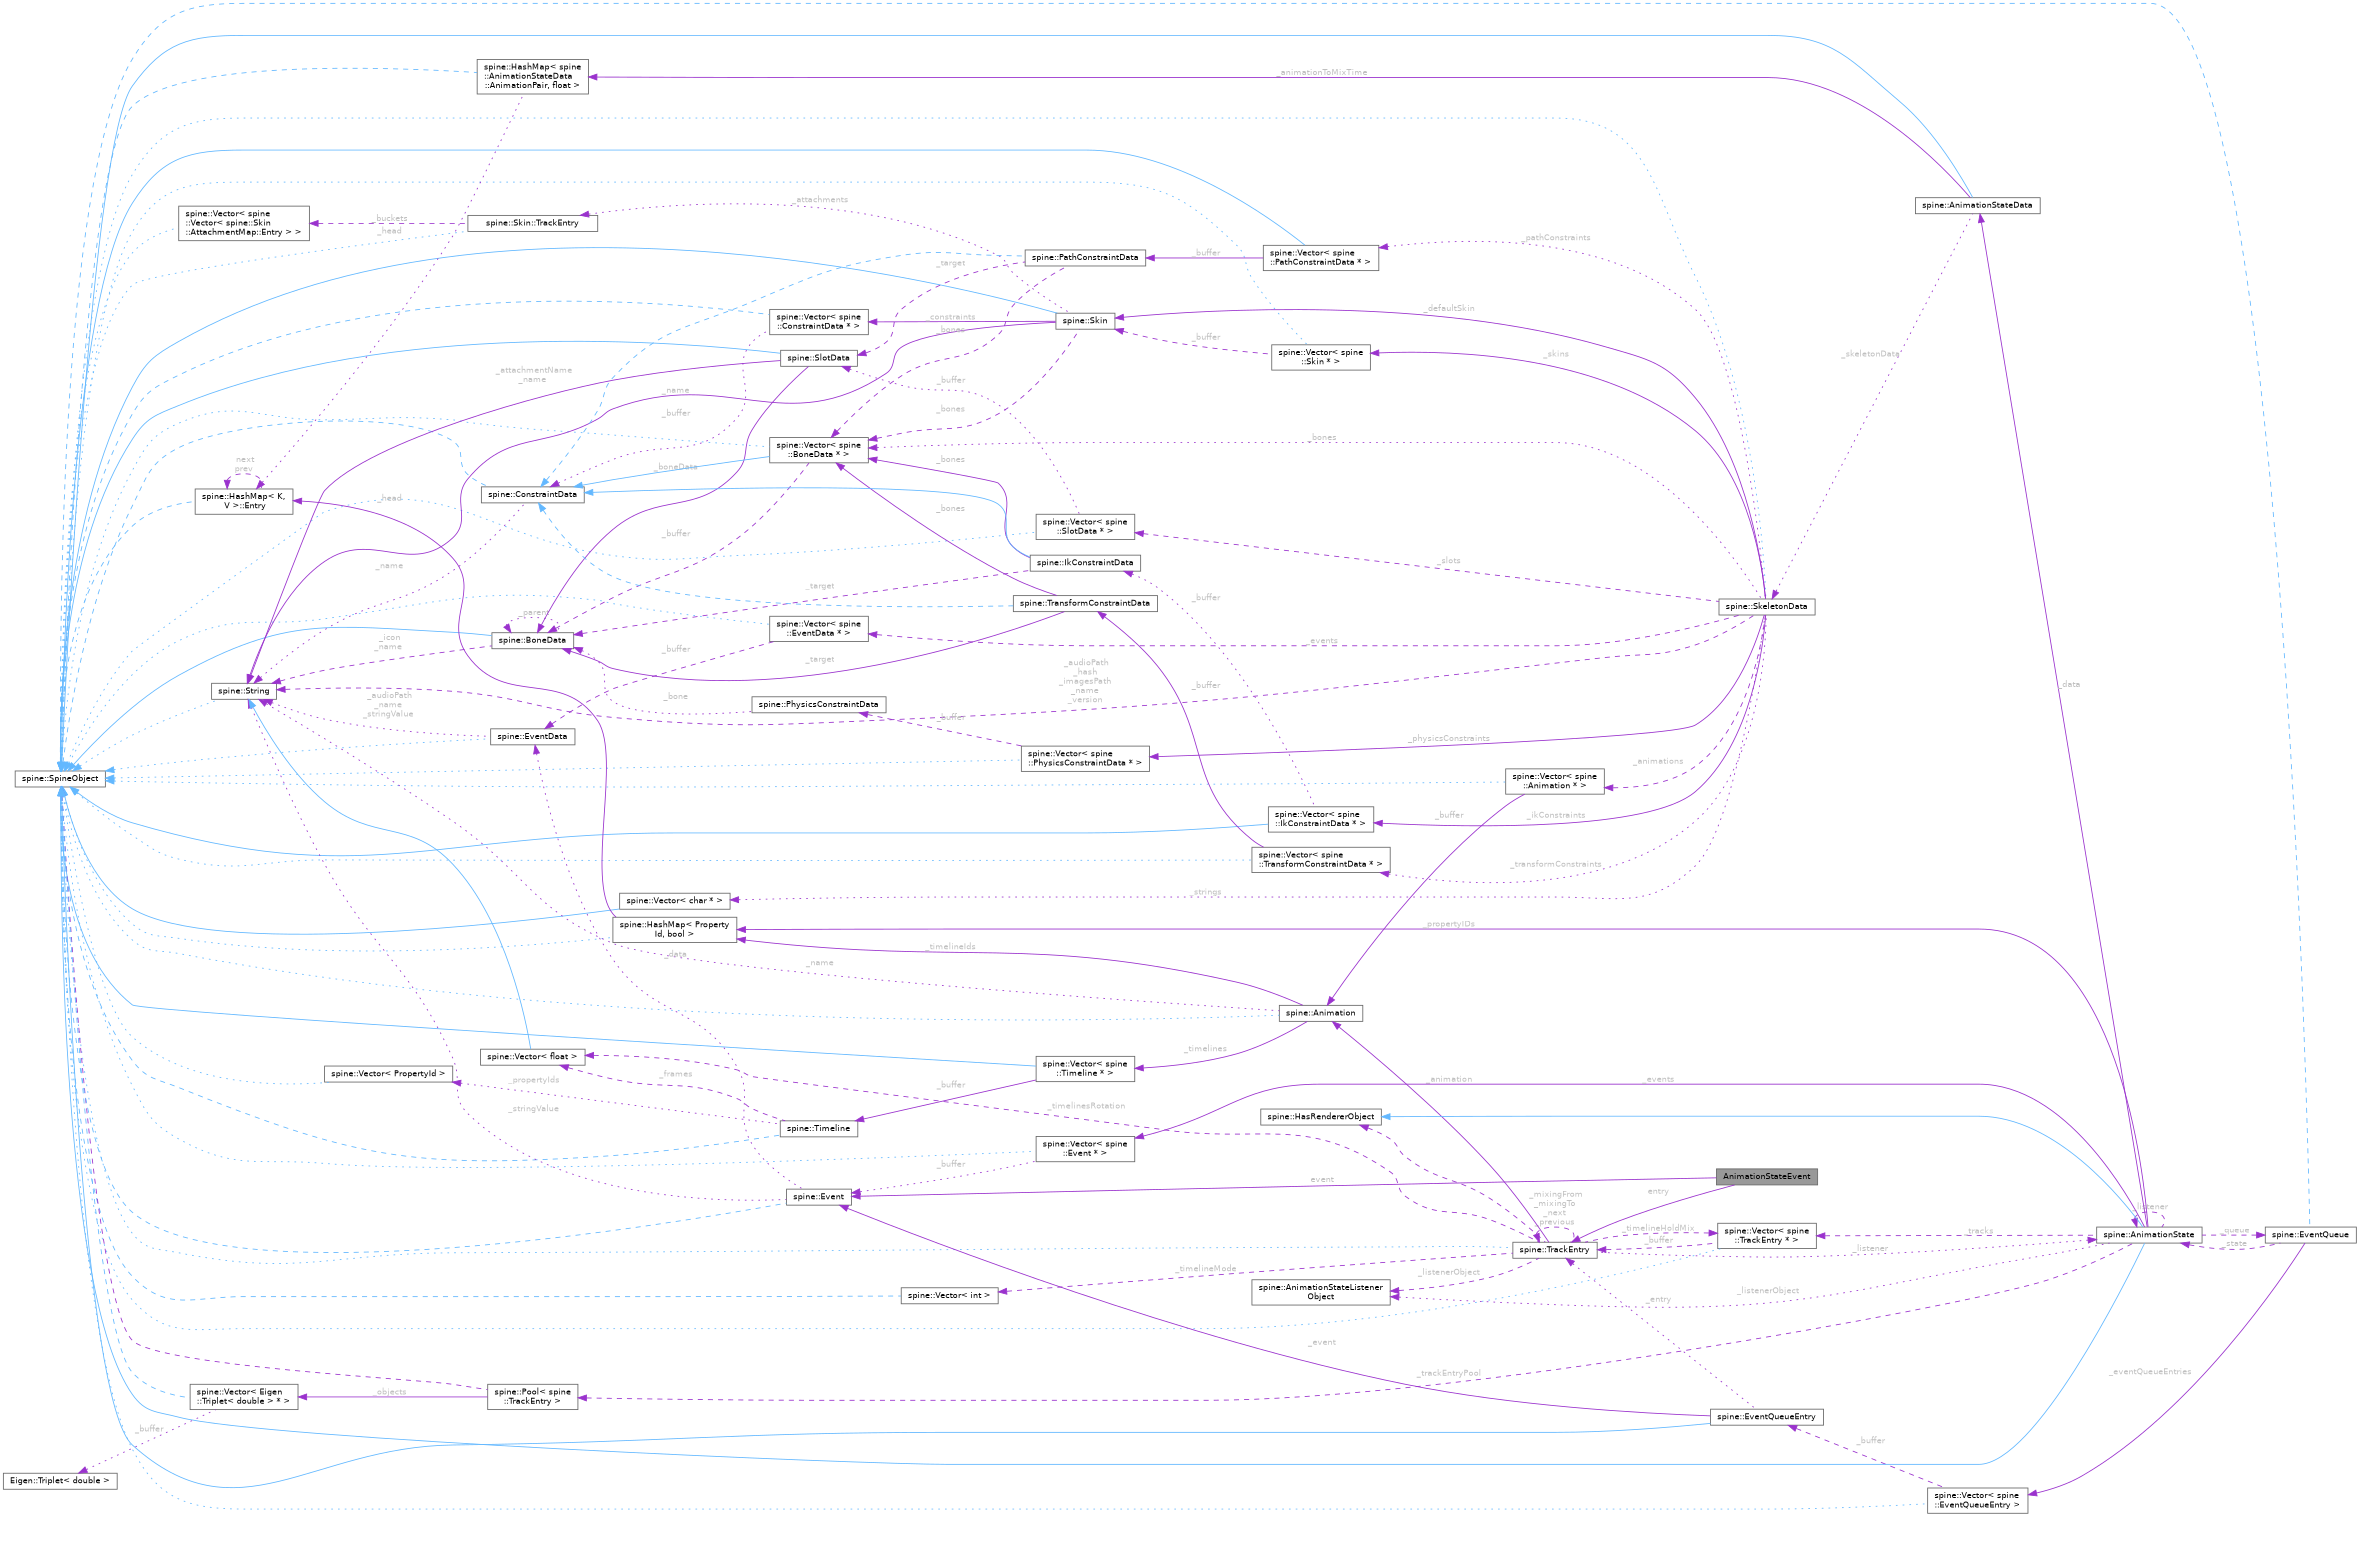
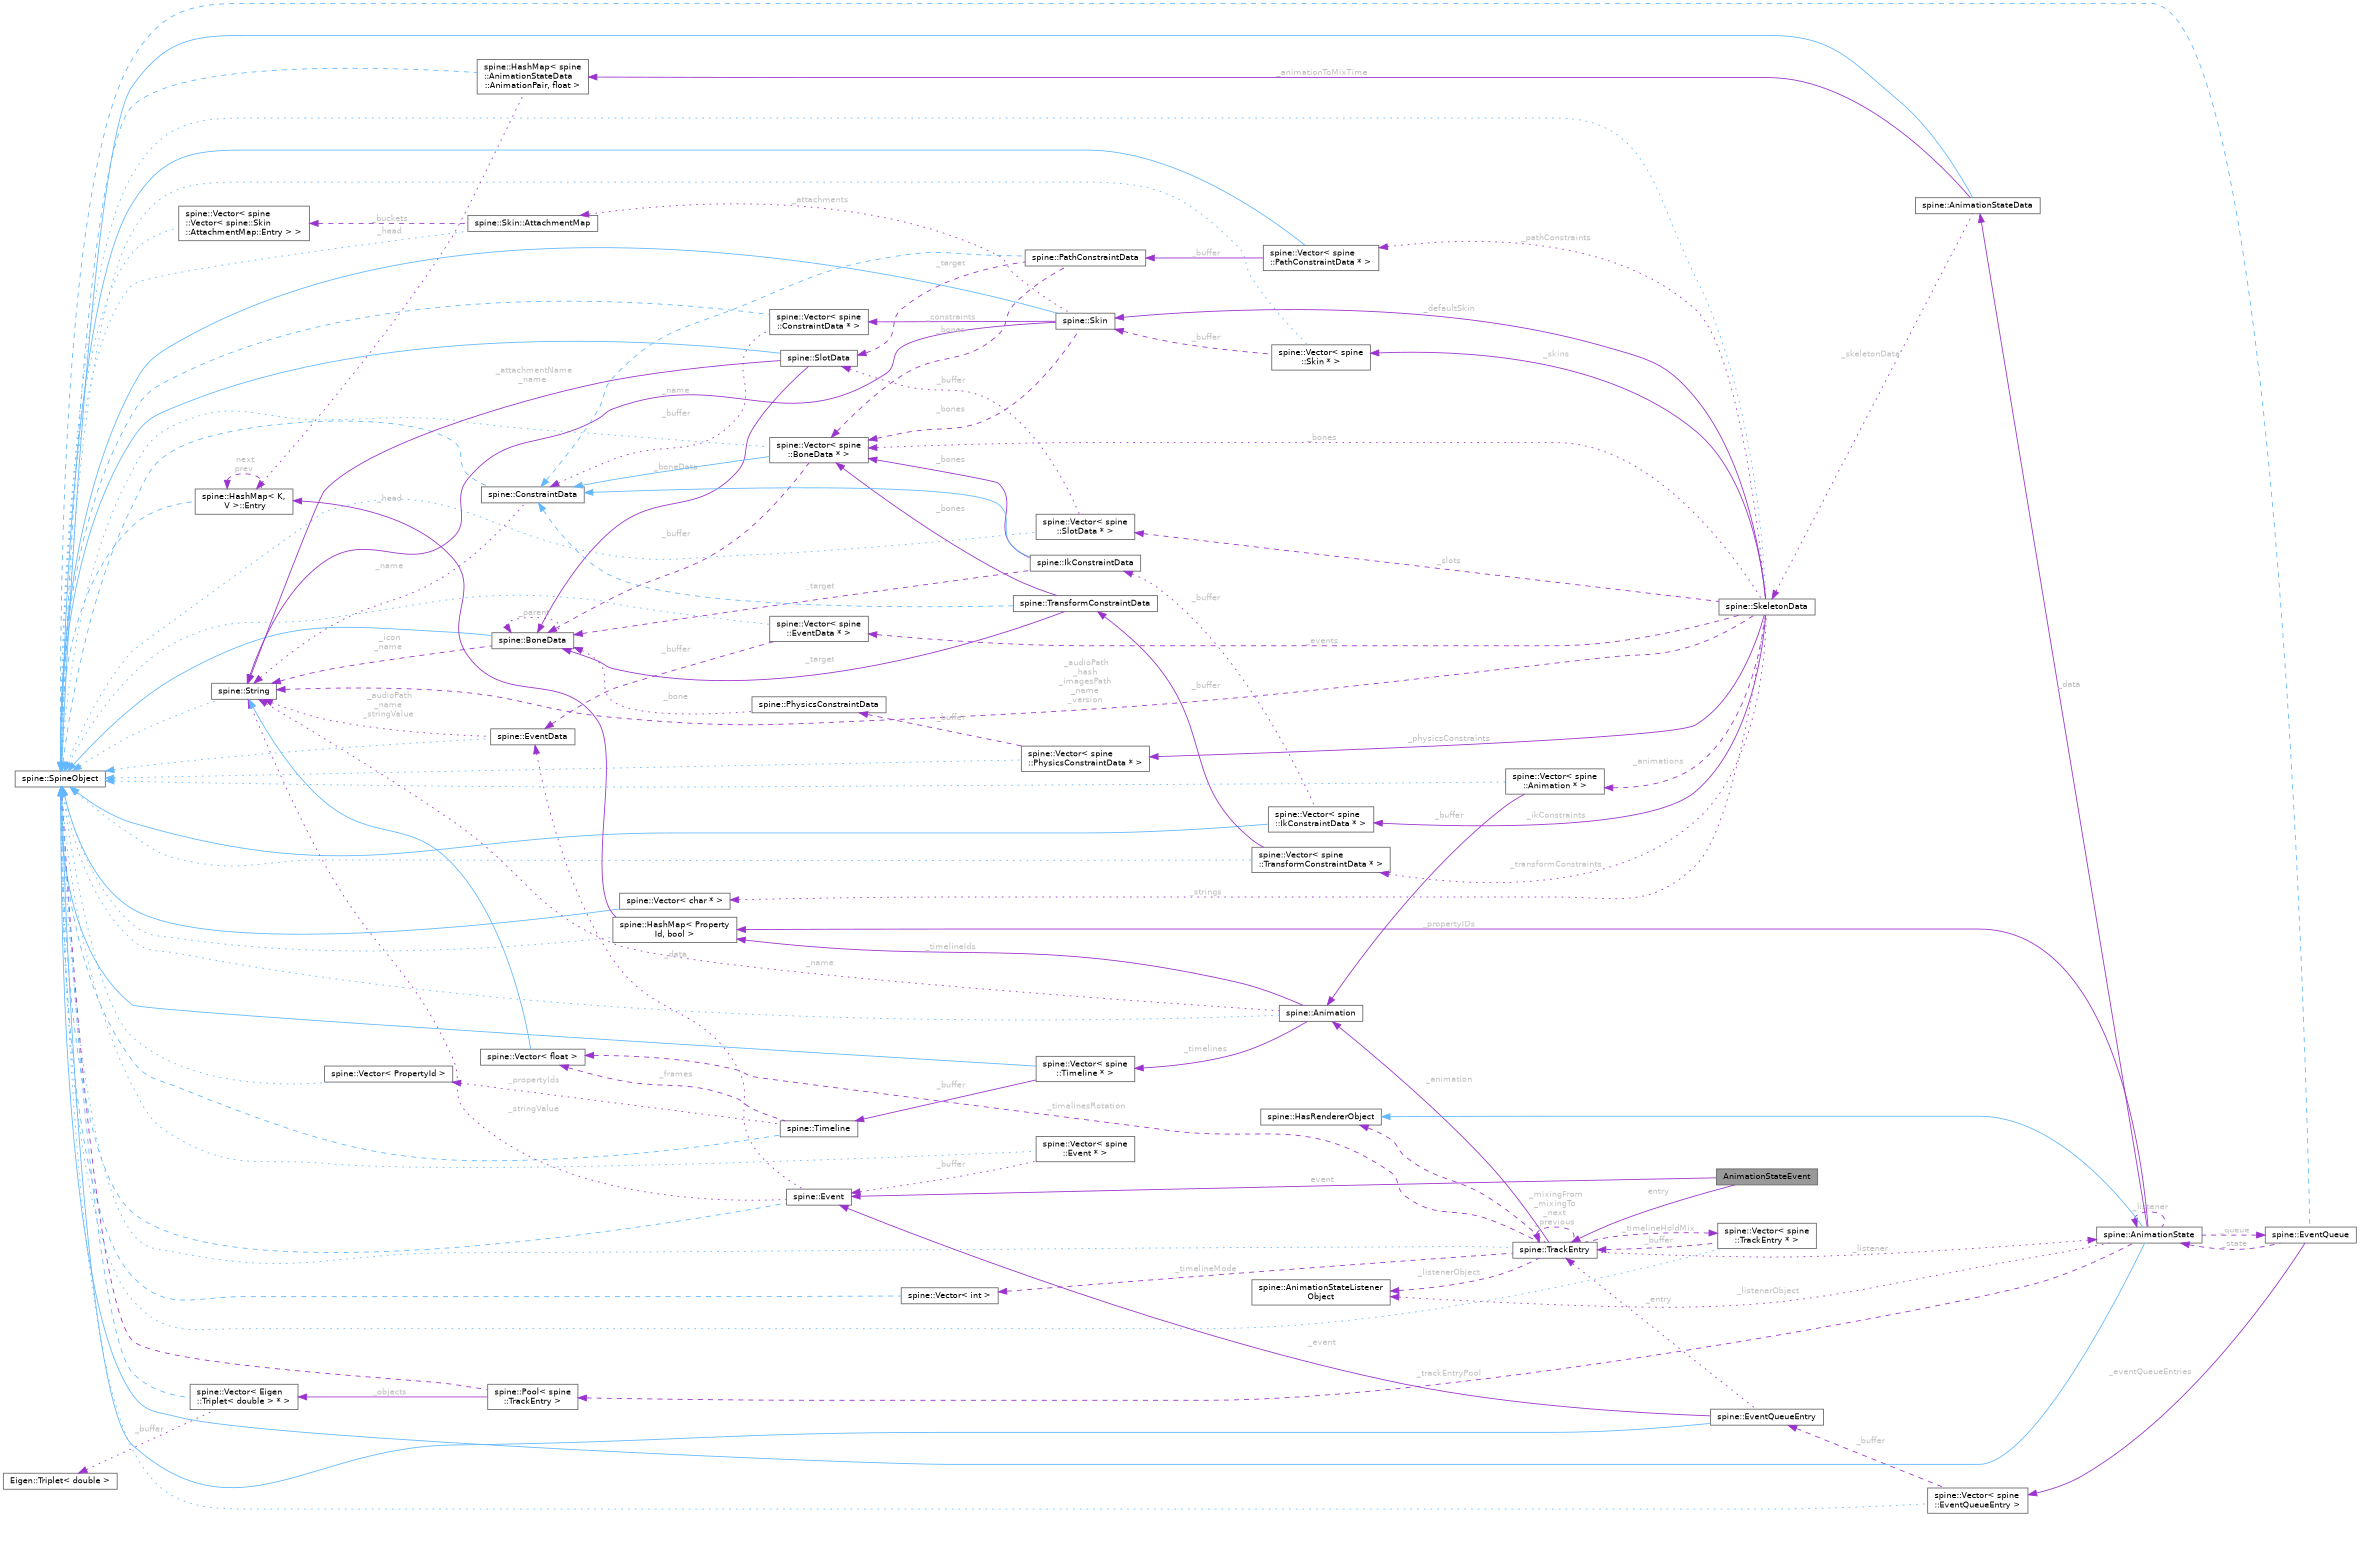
(533, 223) -> (533, 223)
(1671, 1084) -> none
(1961, 1236) -> none
